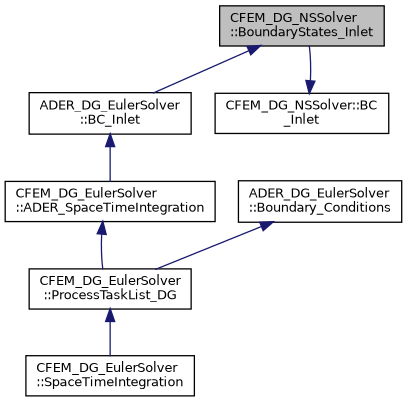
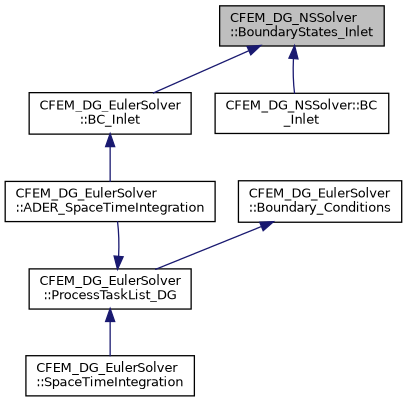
(311, 63) -> (293, 76)
(110, 113) -> (110, 113)
(320, 202) -> (320, 202)
(101, 252) -> (119, 239)
